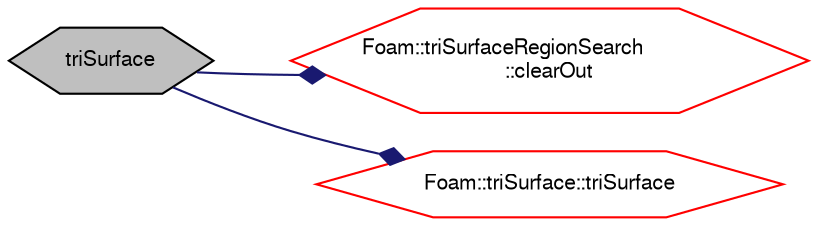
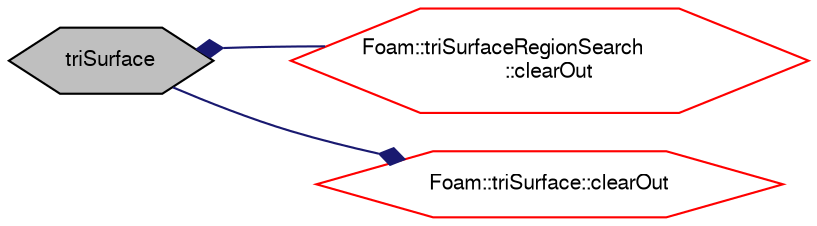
(248, 74) -> (274, 47)
(550, 184) -> (550, 184)
